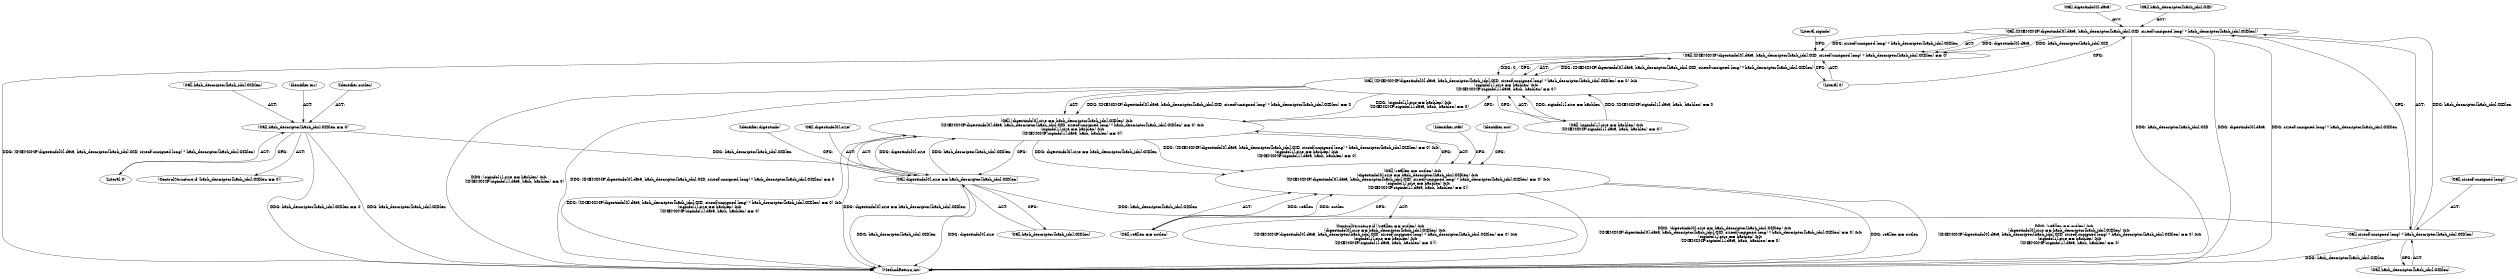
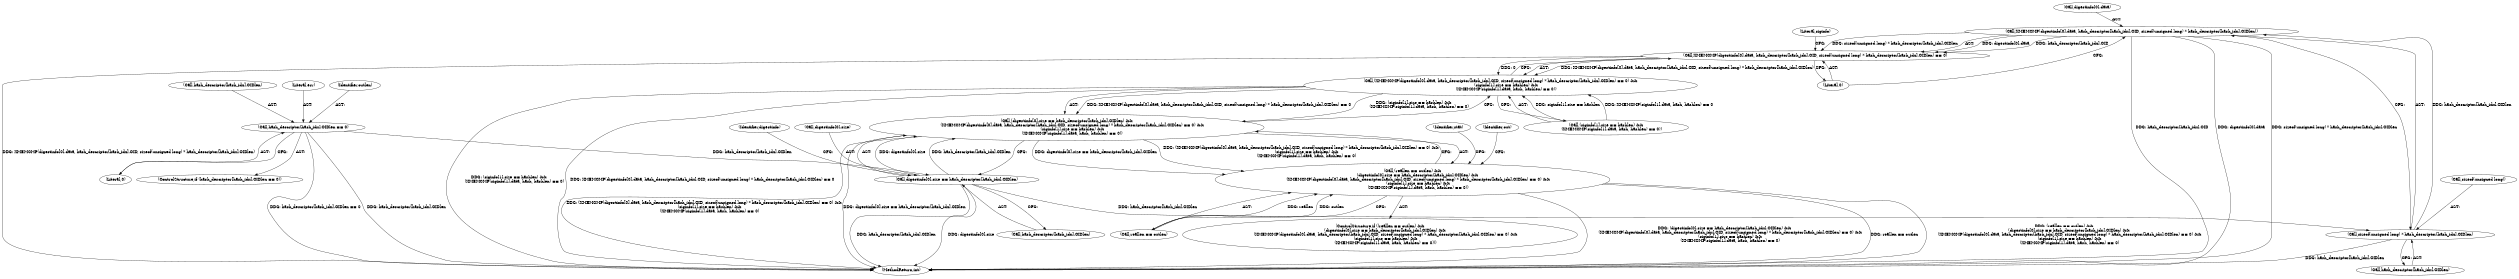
(2176, 8) -> none
(303, 85) -> (303, 85)
